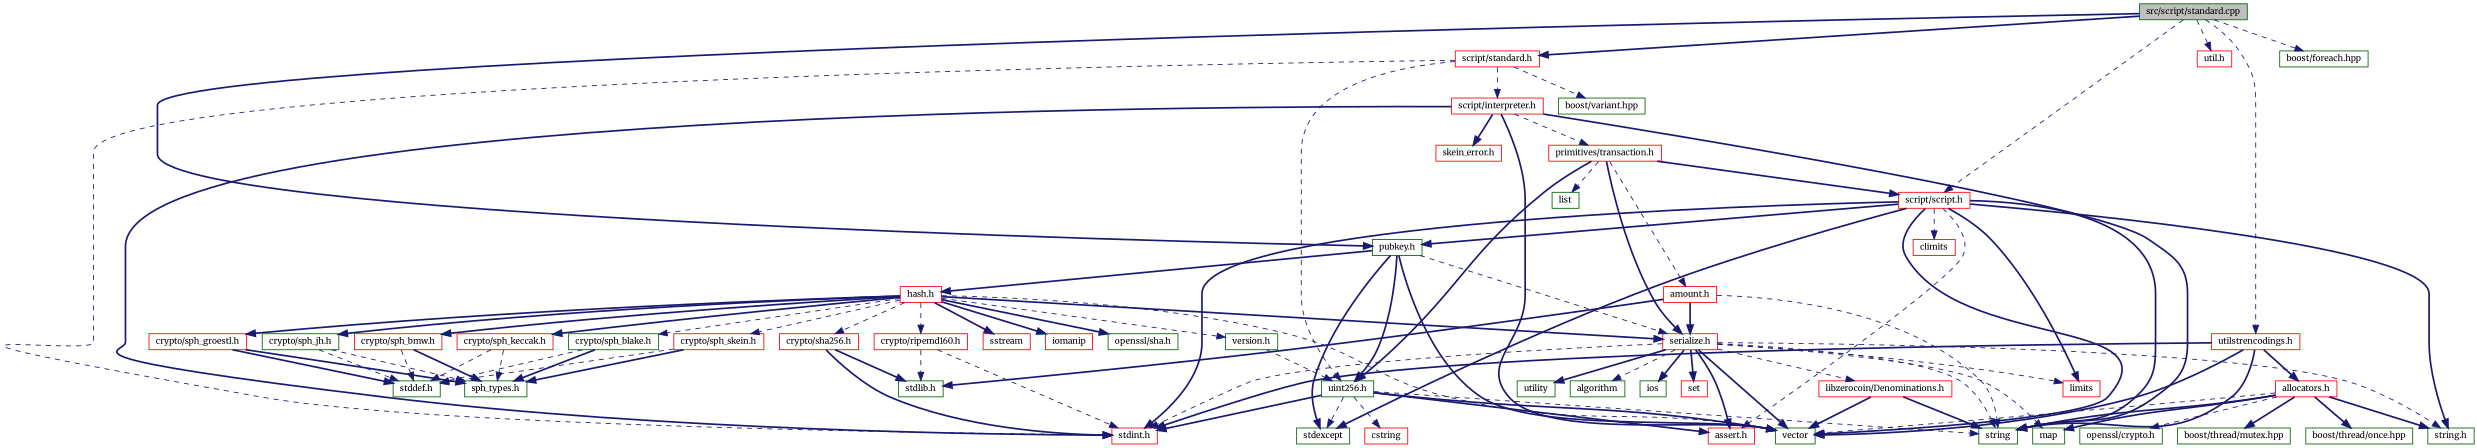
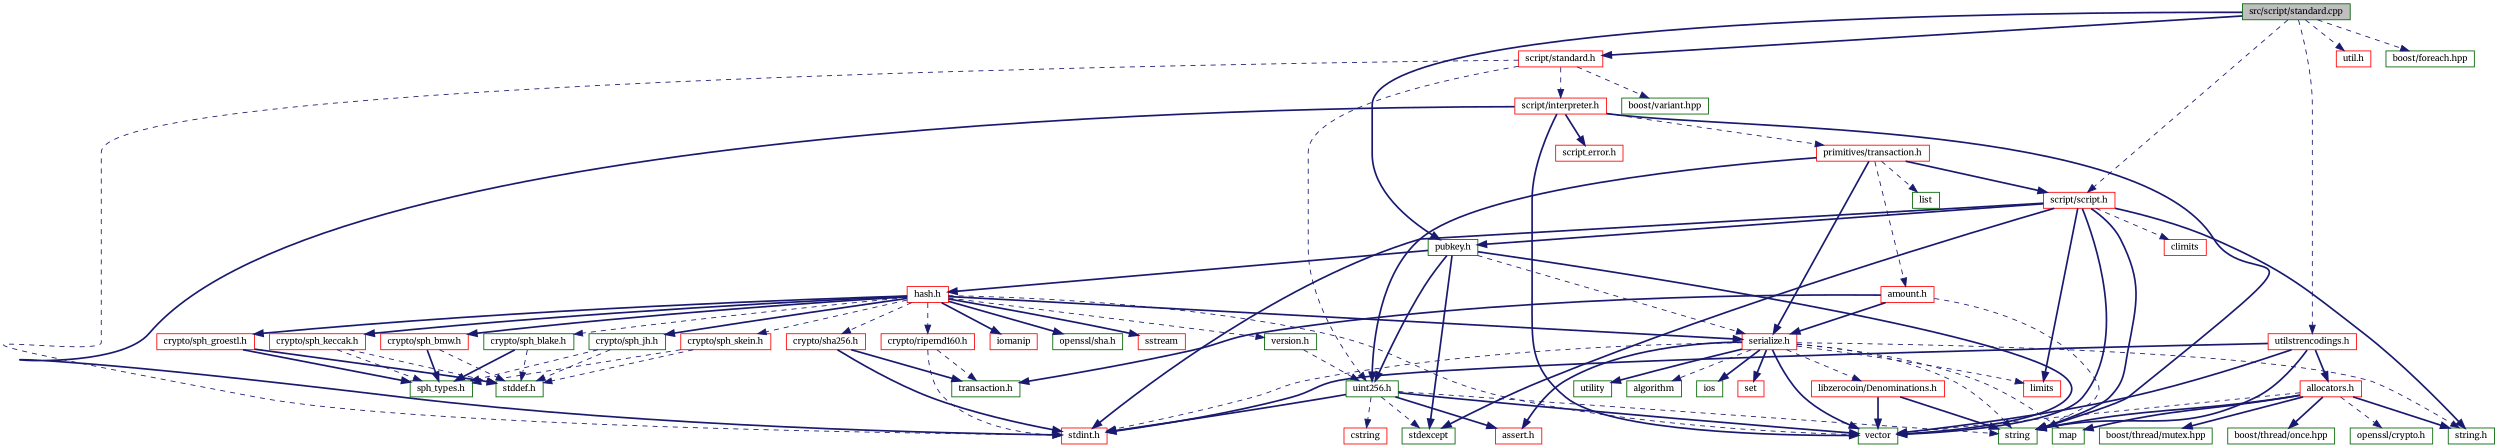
(1469, 153) -> (1589, 153)
(1875, 332) -> none
(609, 365) -> (591, 364)
(921, 389) -> (986, 389)
